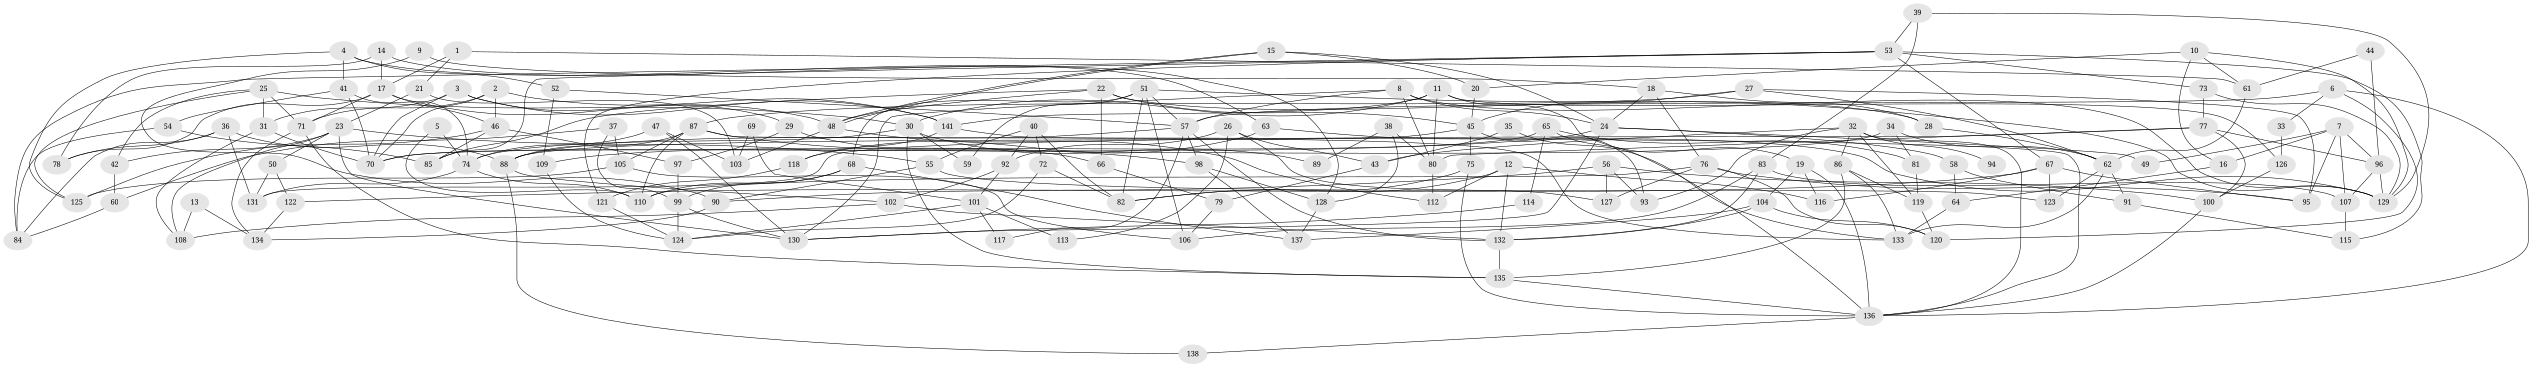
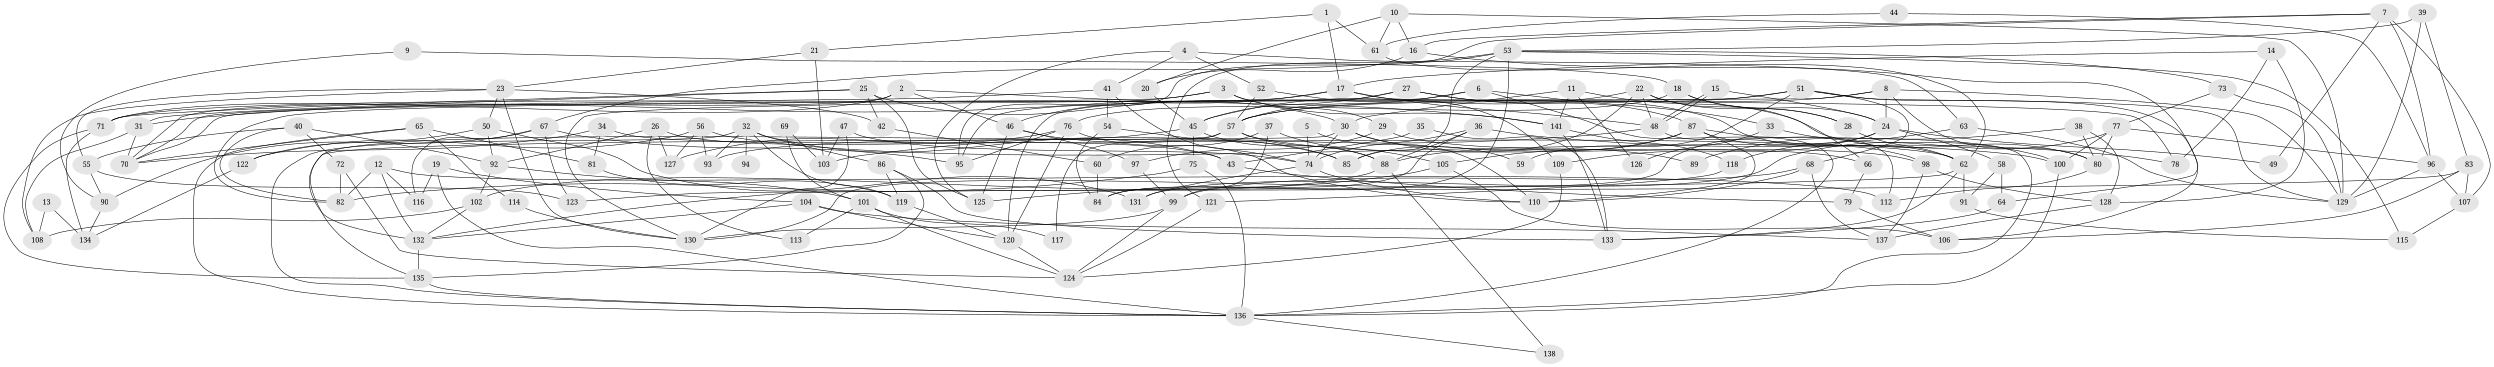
(1403, 67) -> (1292, 71)
(1575, 126) -> none
none -> (491, 149)
(239, 165) -> (1392, 143)
(2250, 181) -> (1916, 142)
none -> (1039, 260)
